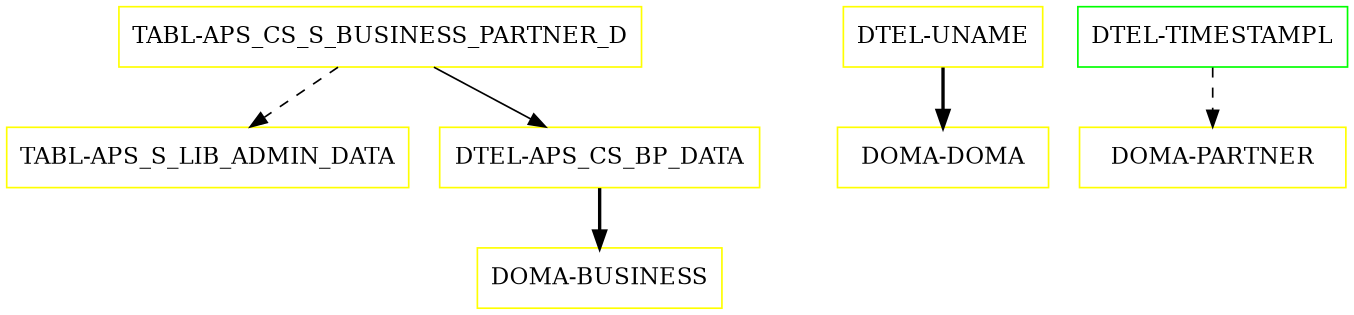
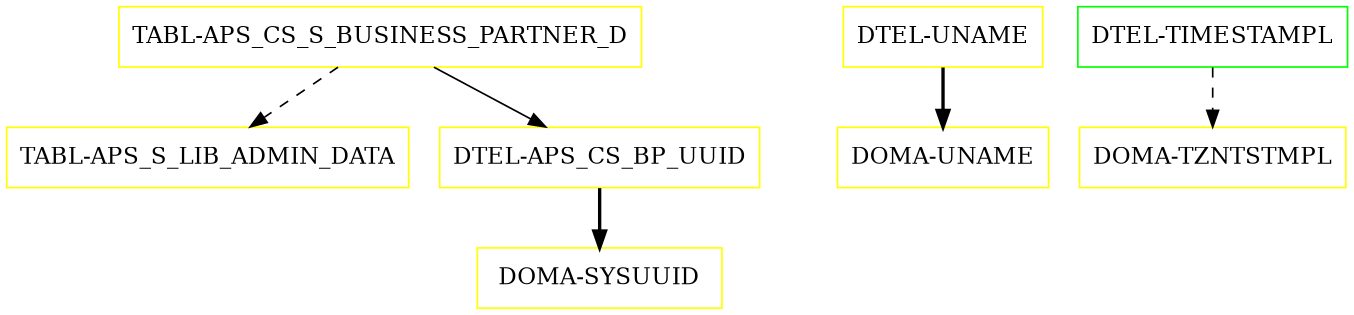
(600, 157) -> (600, 157)
(943, 157) -> (943, 157)
(1213, 157) -> (1213, 157)
(600, 278) -> (600, 278)
